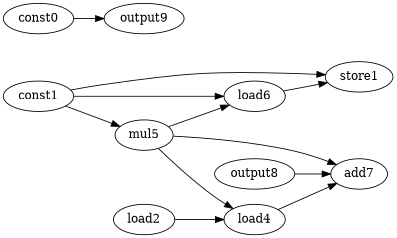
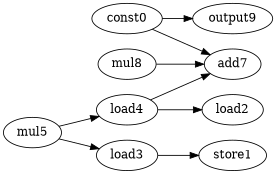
(39, 96) -> none
(255, 96) -> (127, 155)
(252, 143) -> (177, 40)
(255, 174) -> (127, 64)
(195, 220) -> (176, 110)
